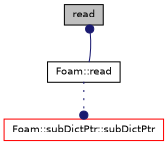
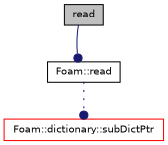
(91, 48) -> (77, 39)
(84, 130) -> (84, 130)
